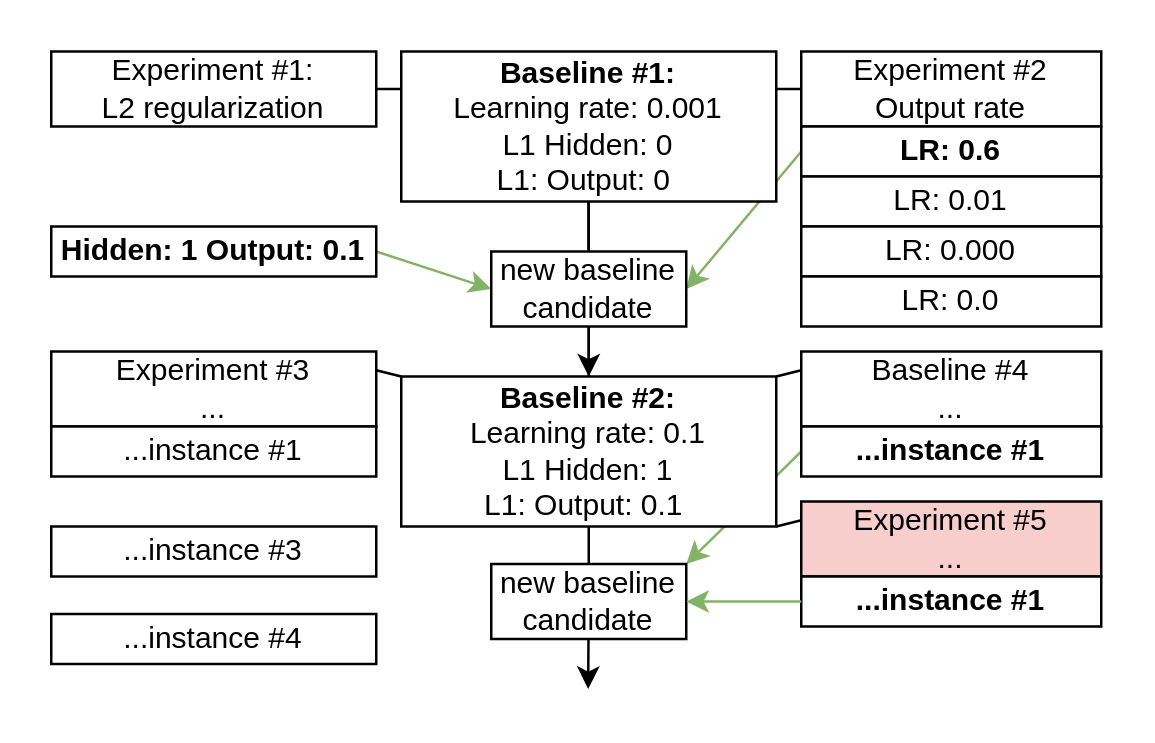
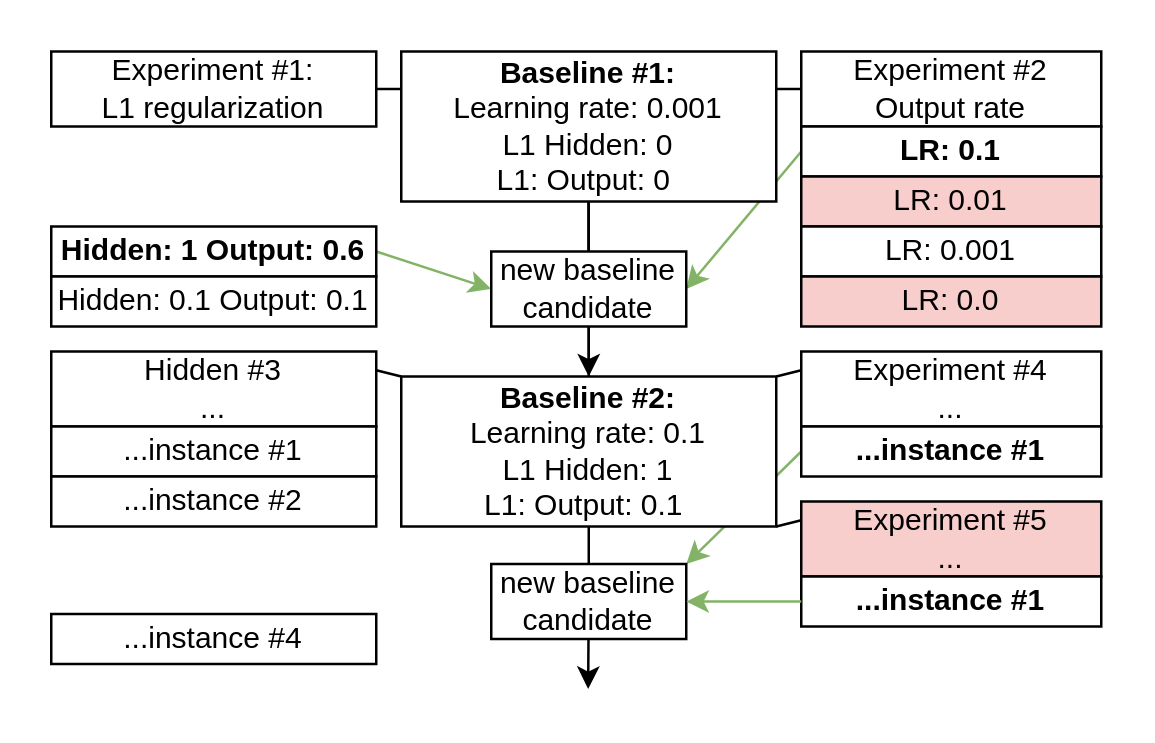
(214, 89) -> (214, 89)
(951, 151) -> (951, 151)
(951, 201) -> (951, 201)
(214, 251) -> (214, 251)
(951, 251) -> (951, 251)
none -> (214, 301)
(951, 301) -> (951, 301)
(214, 389) -> (214, 389)
(951, 389) -> (951, 389)
none -> (214, 501)
(214, 551) -> none
